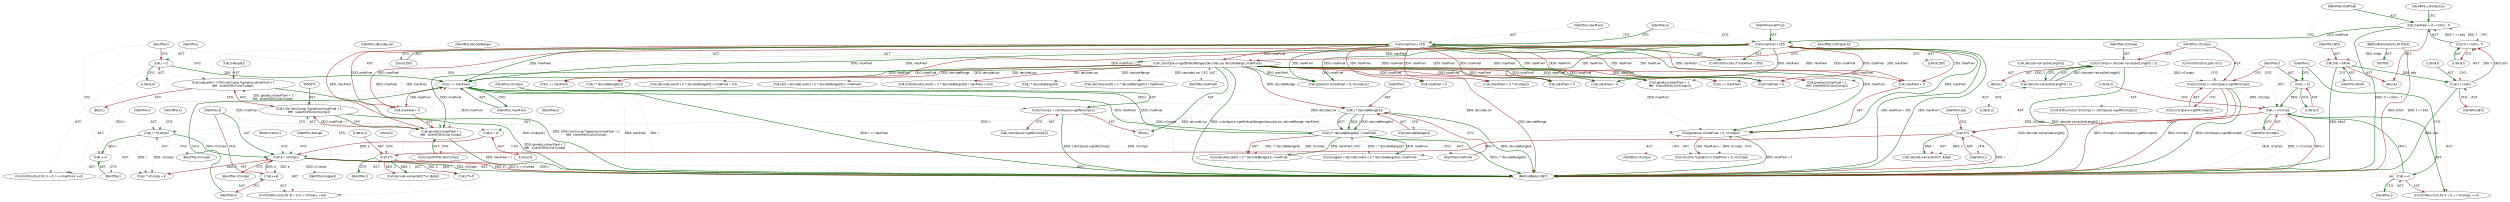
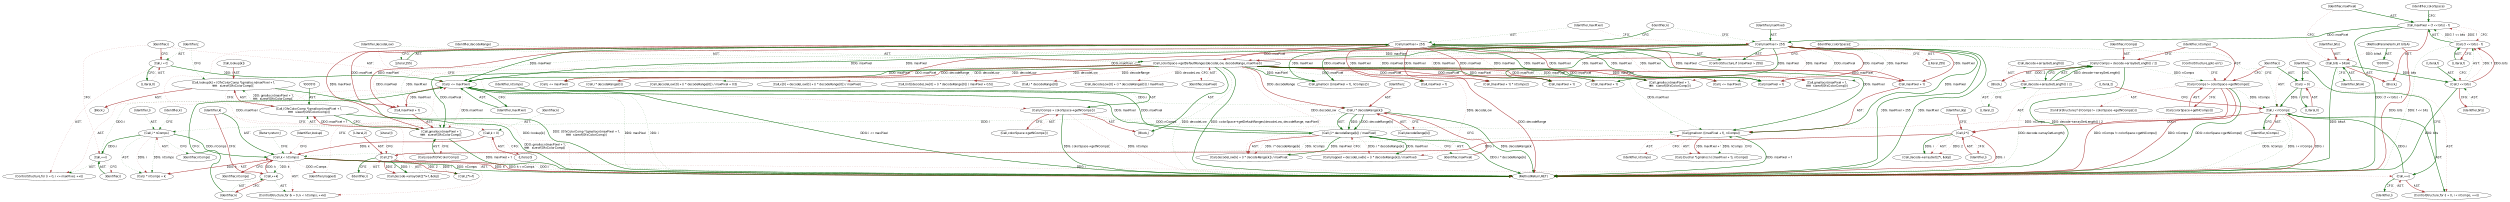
(2396, 110) -> (2396, 110)
(299, 145) -> (299, 145)
